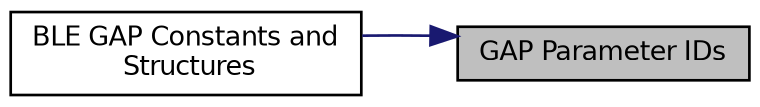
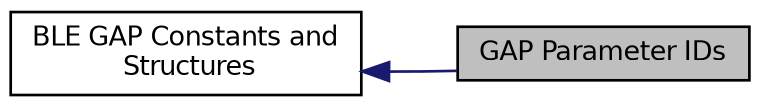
(396, 35) -> (423, 71)
